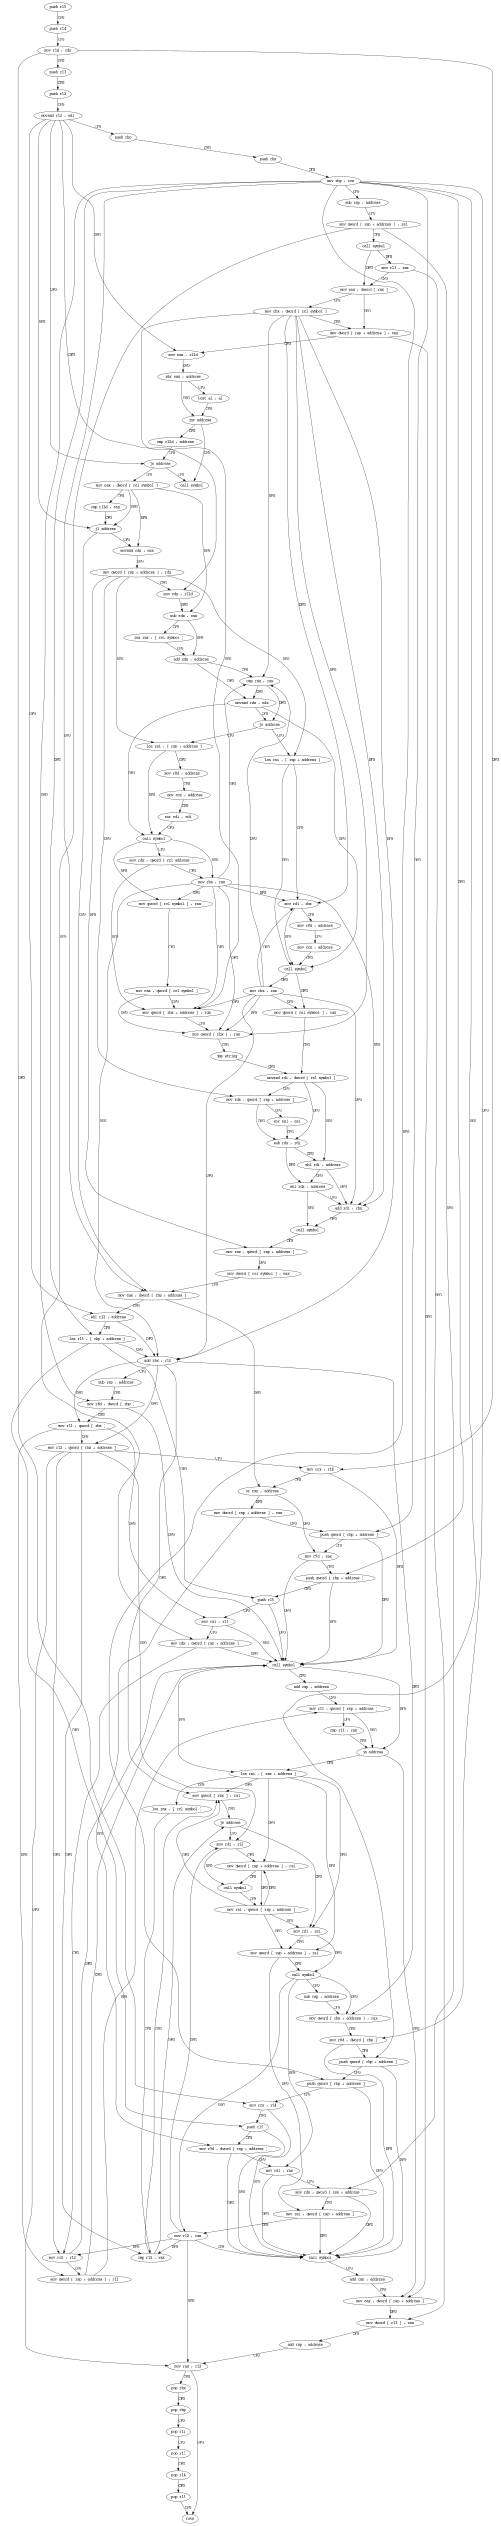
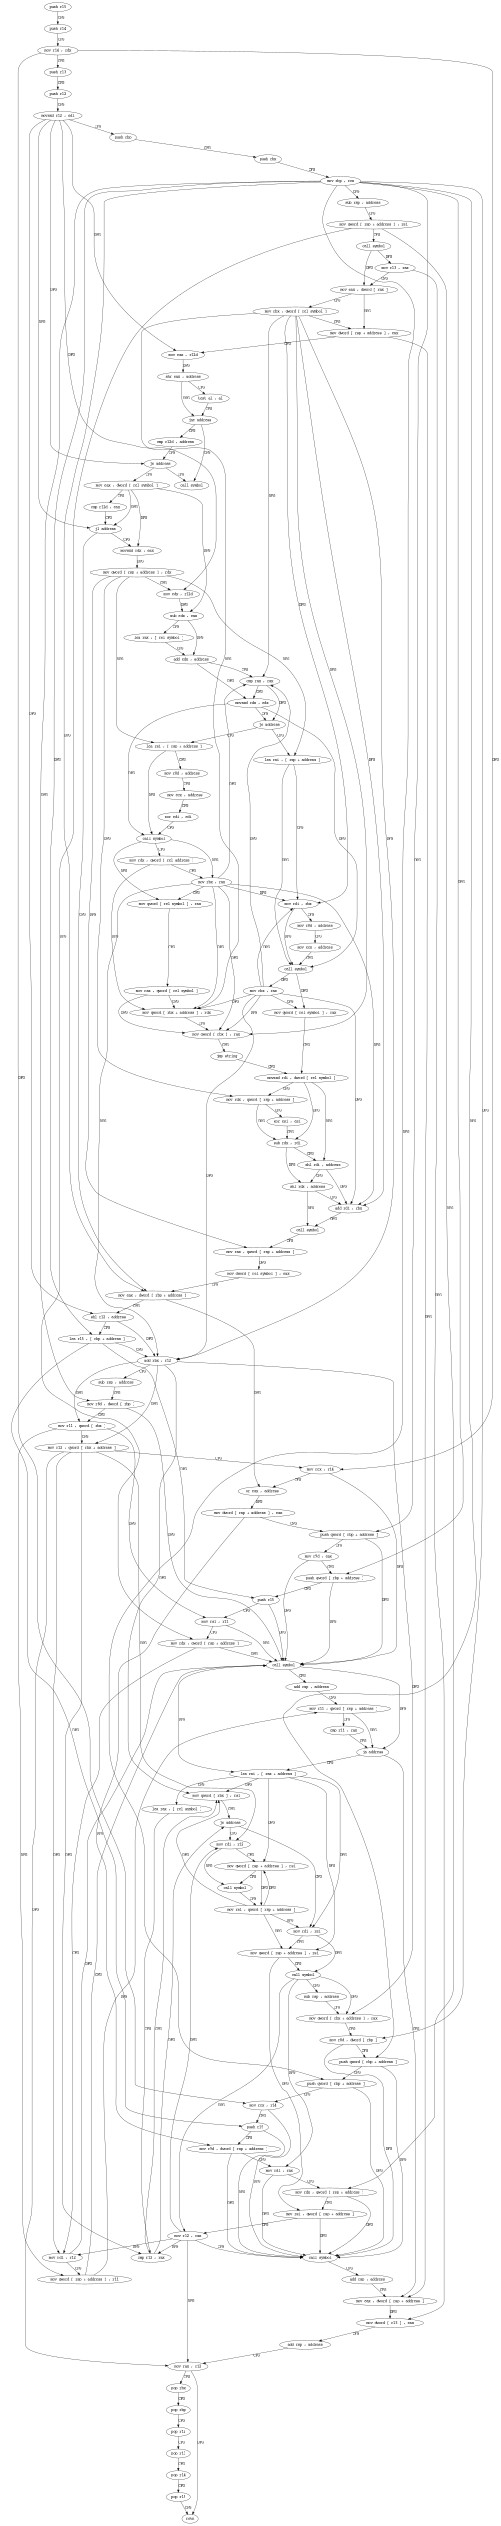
(302, 1517) -> none
